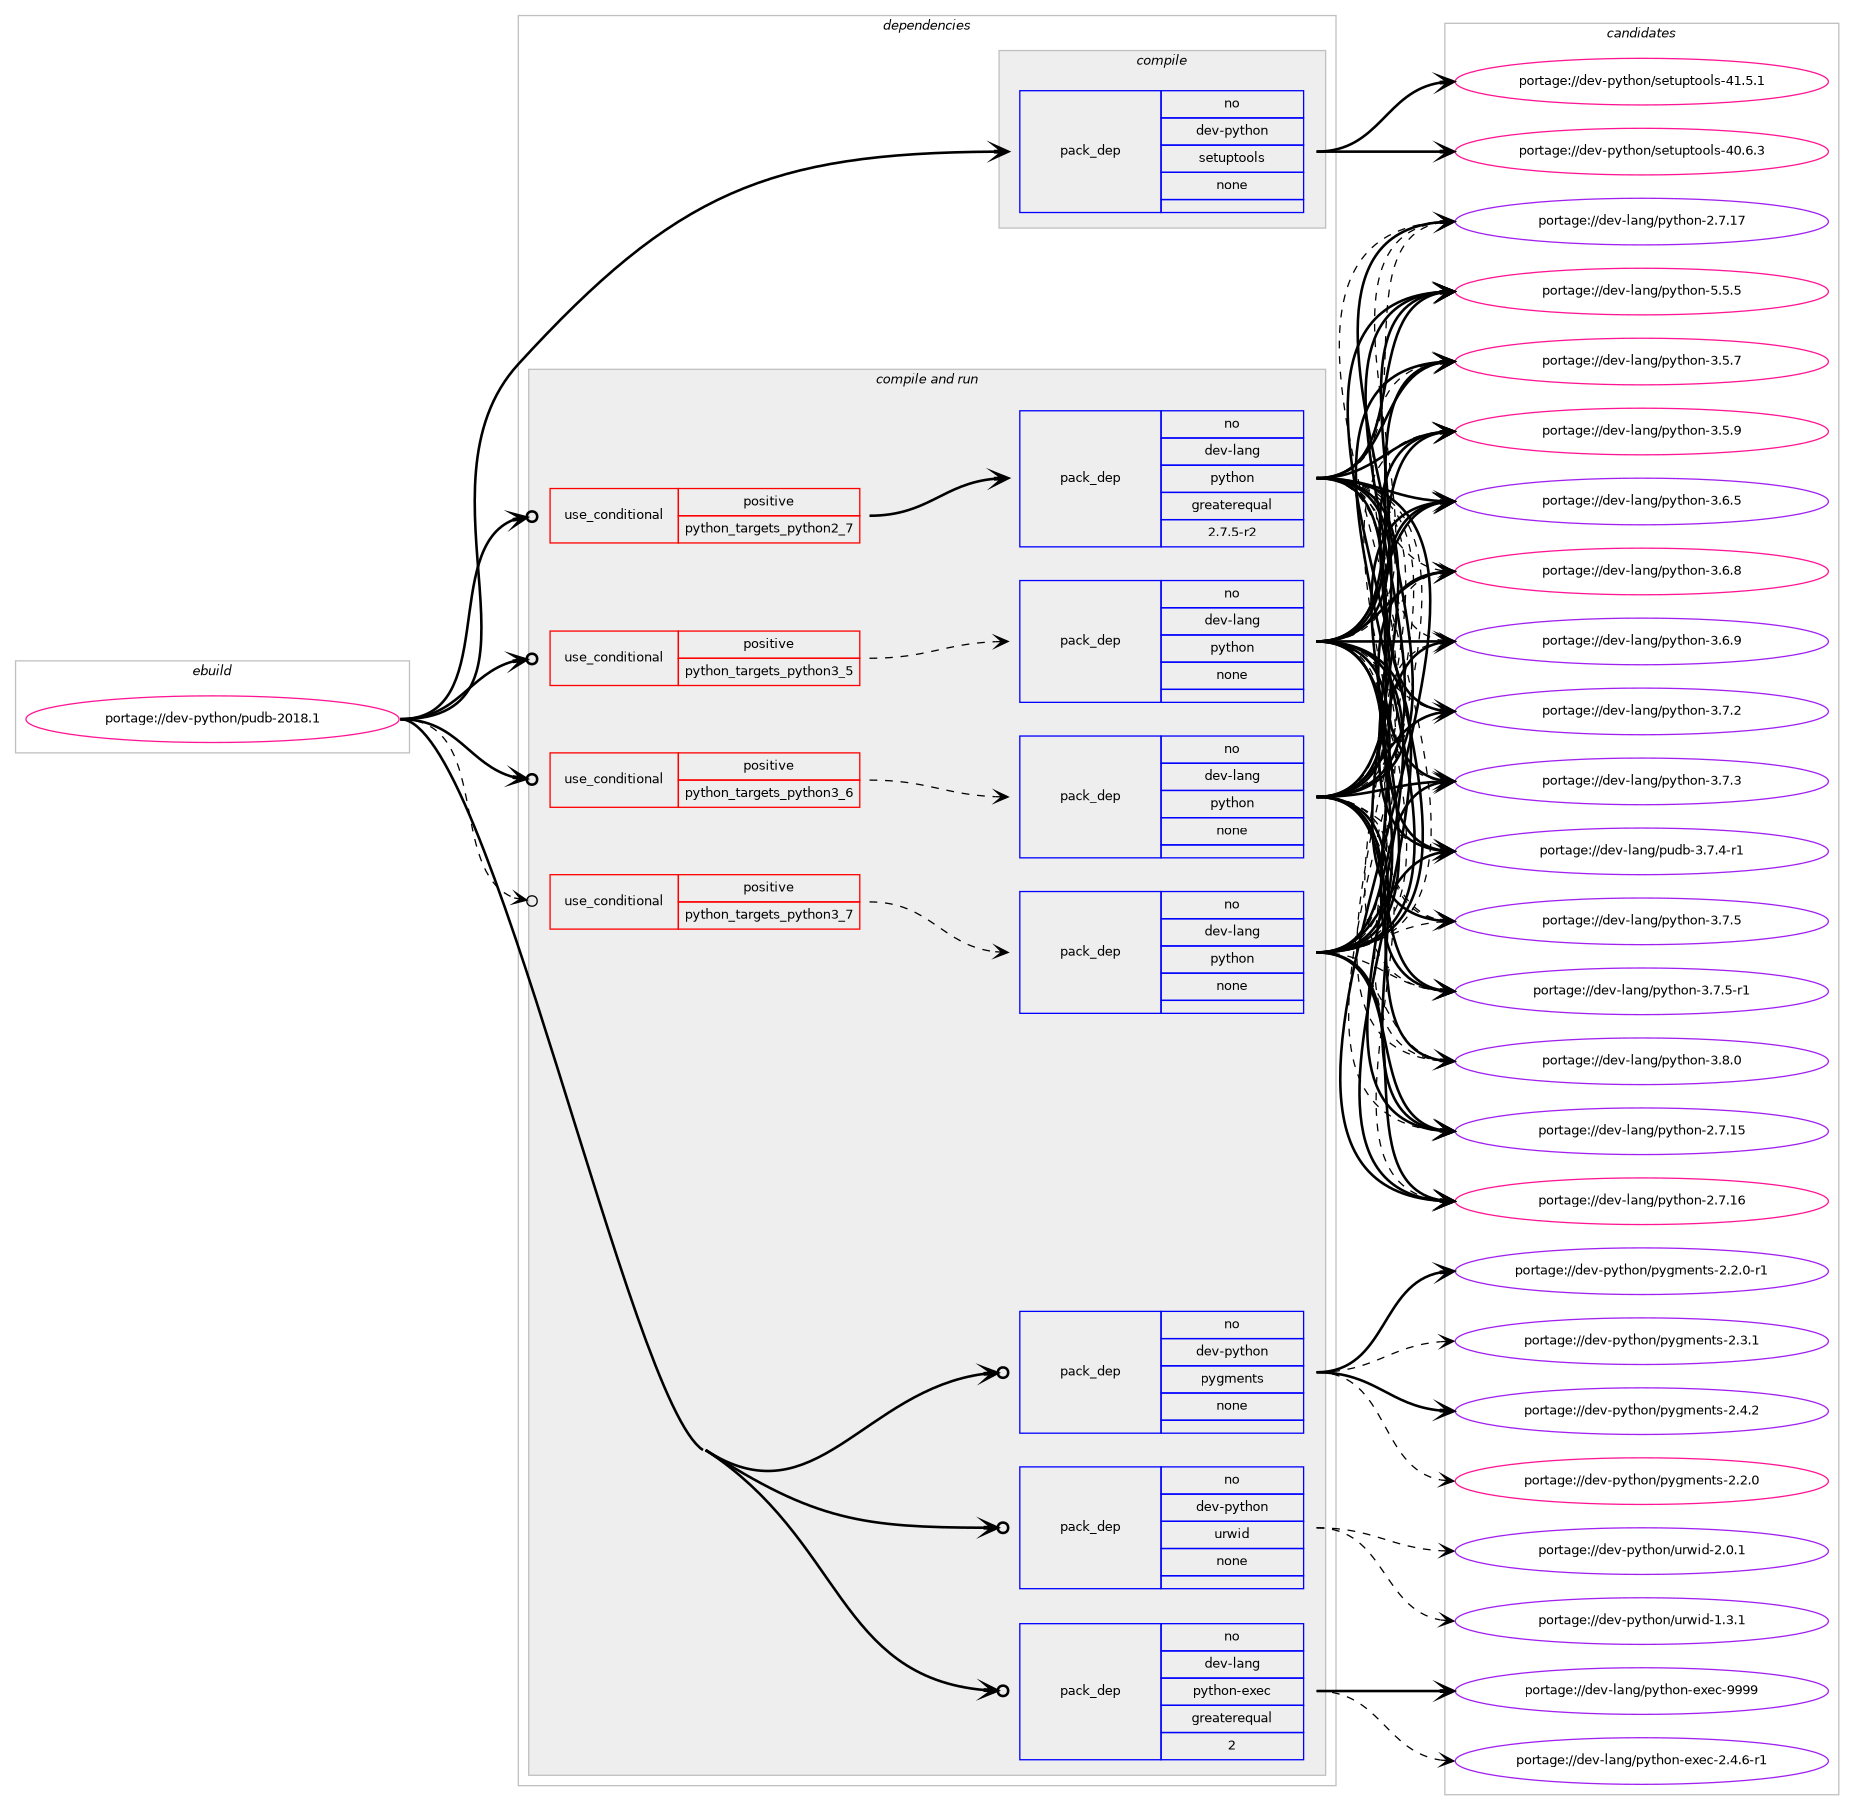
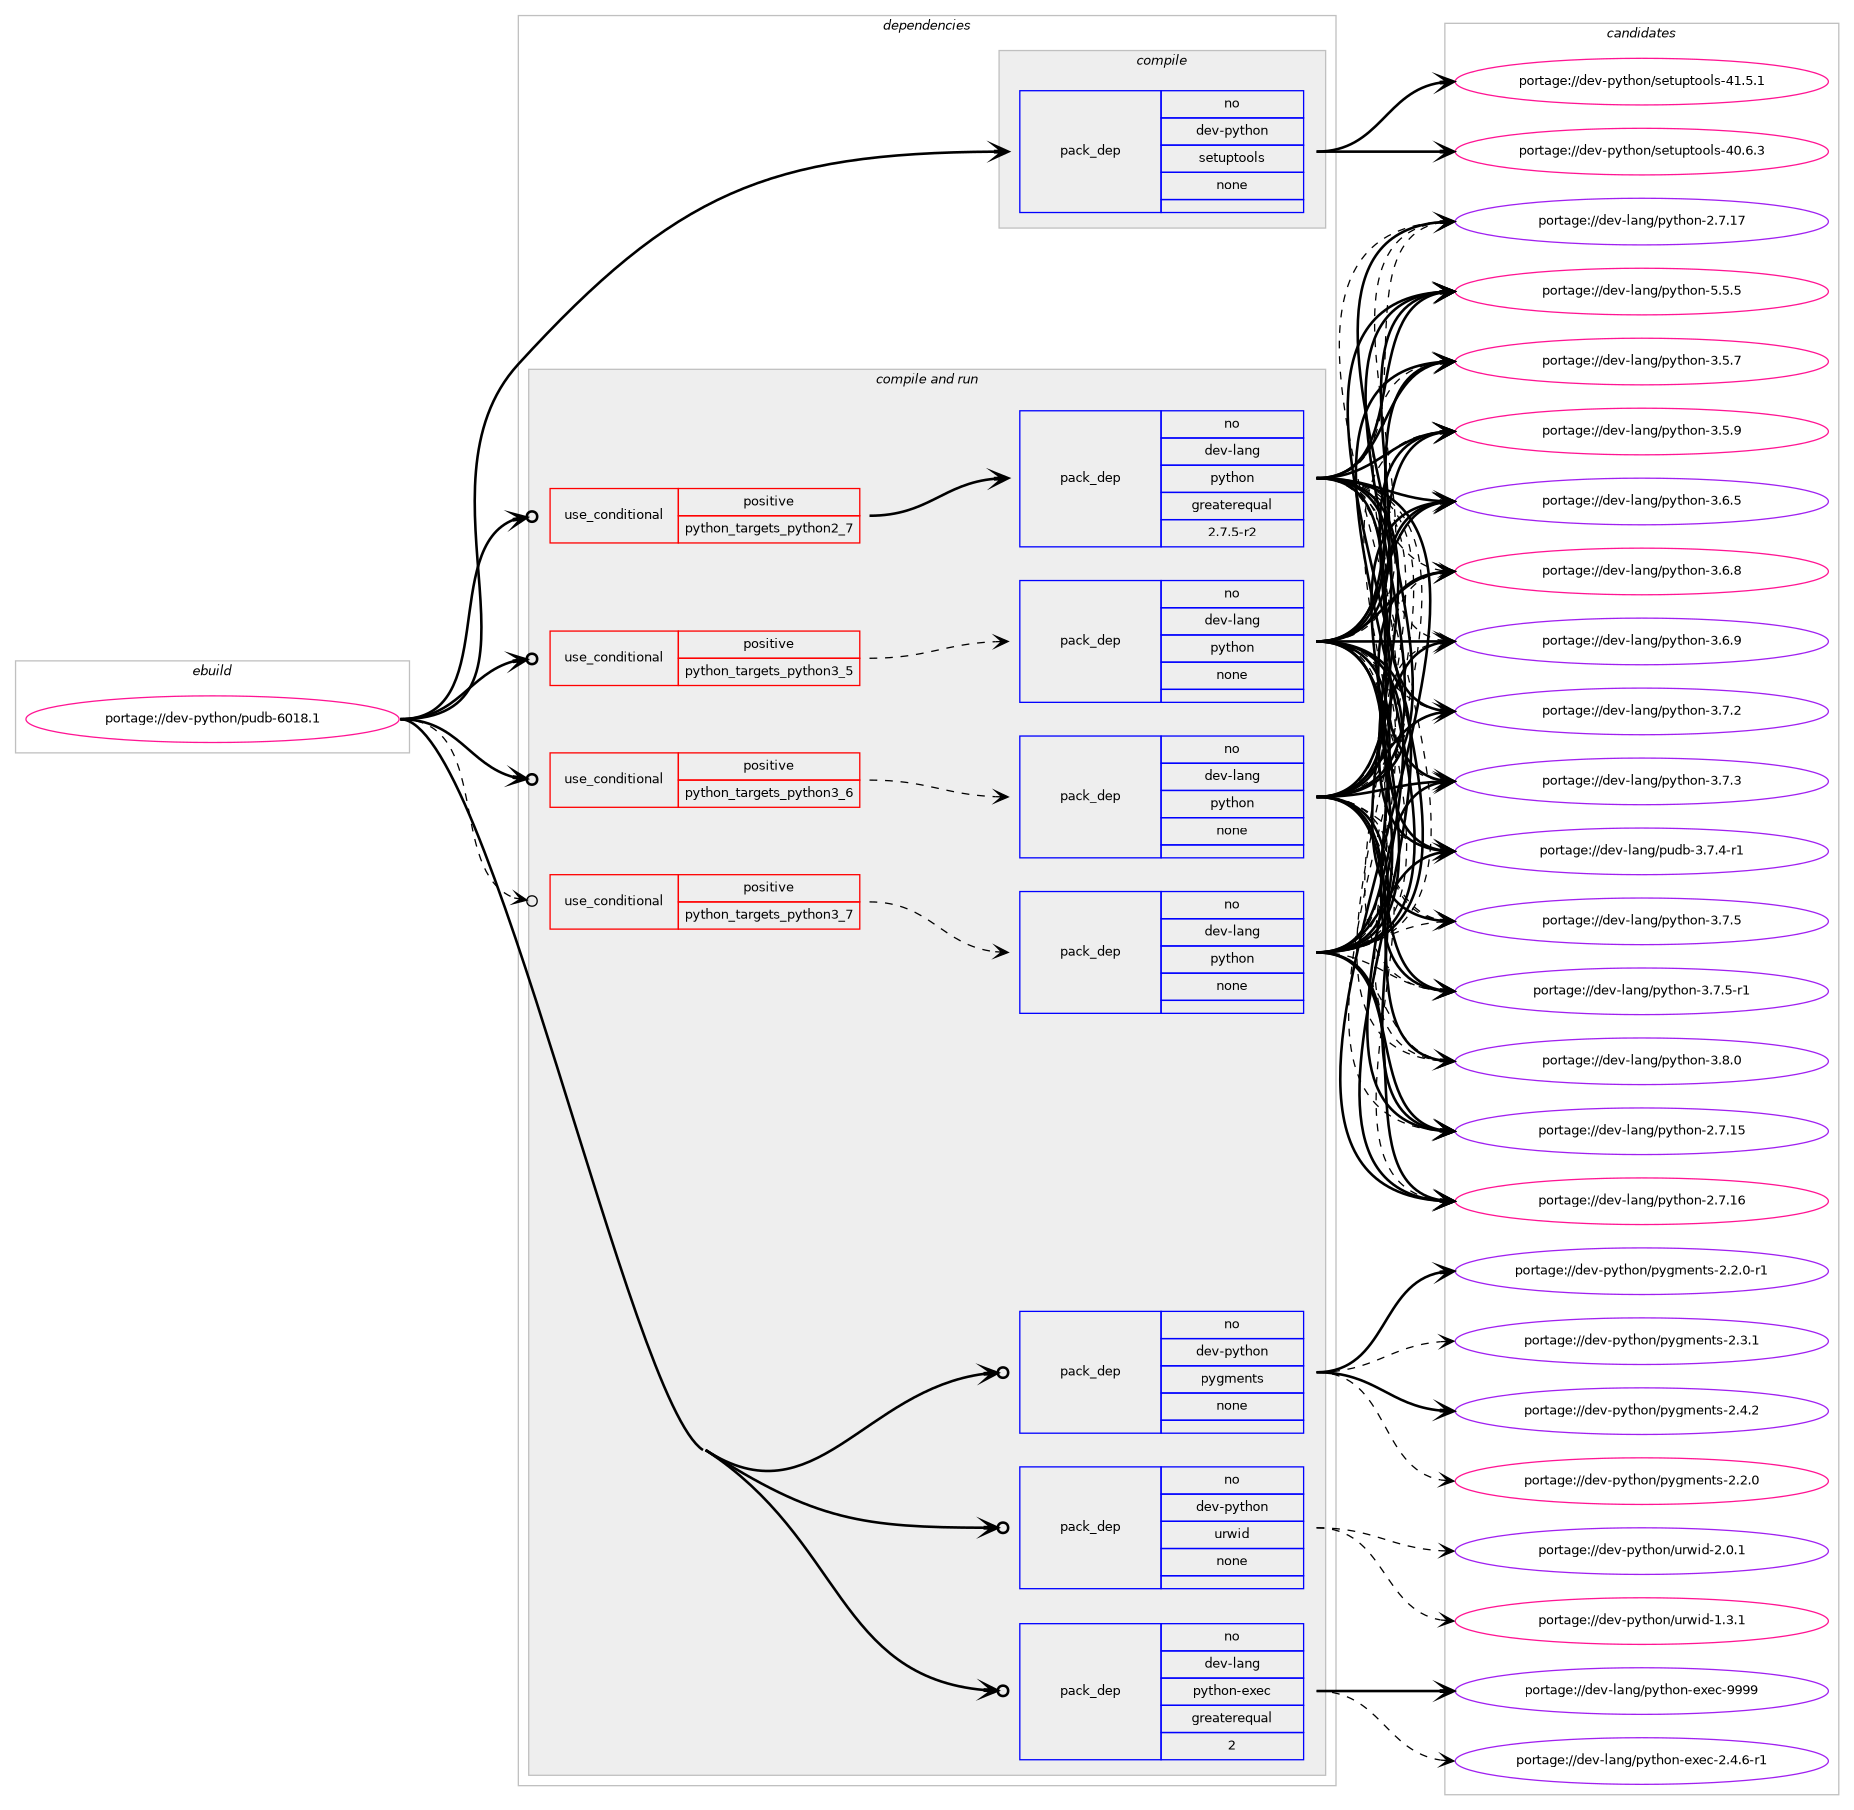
(213, 719) -> (213, 719)
(1642, 1621) -> (1642, 1621)
